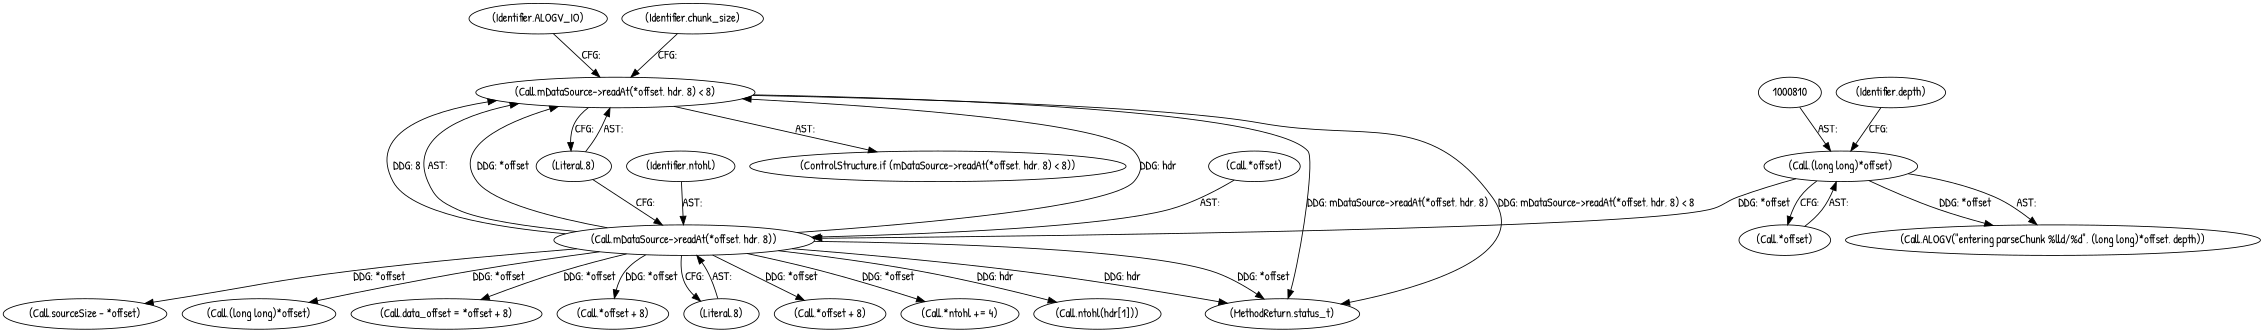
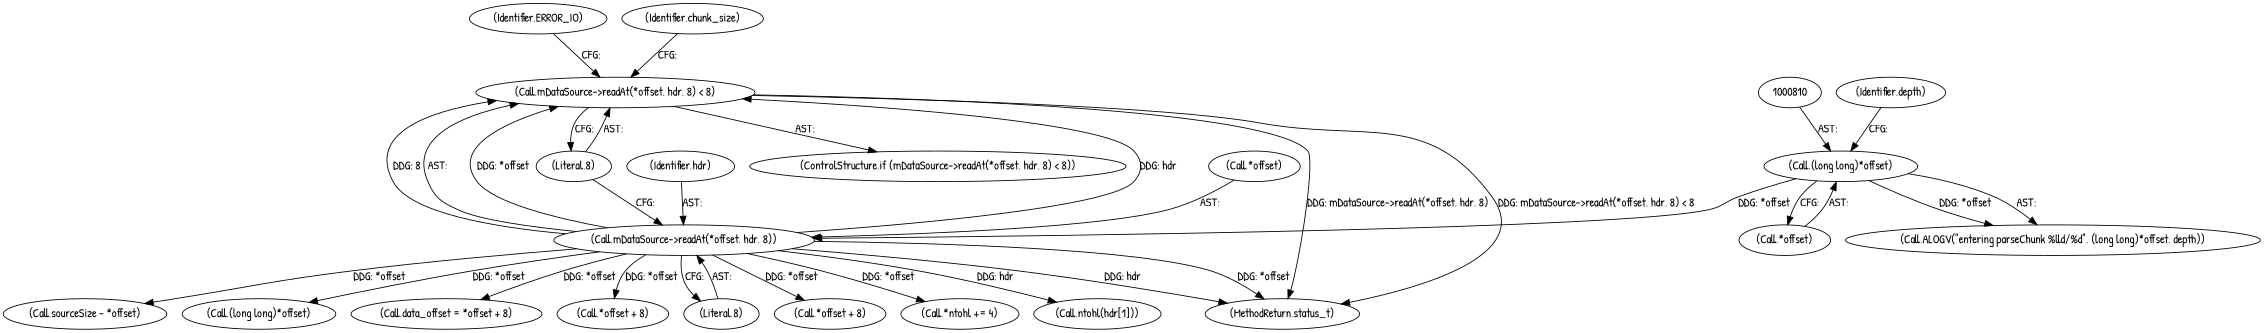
(538, 19) -> (538, 19)
(681, 166) -> (681, 166)
